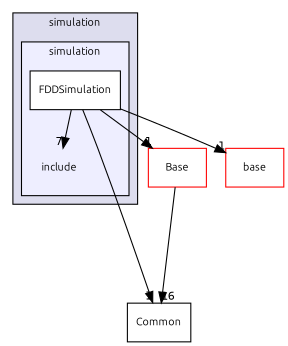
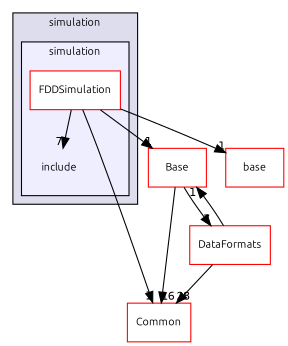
(75, 90) -> (75, 90)
none -> (230, 245)
(159, 323) -> (159, 323)
